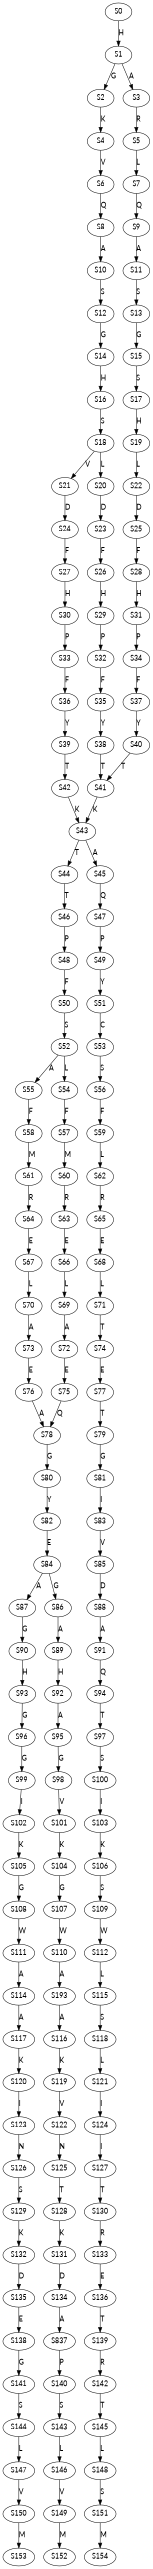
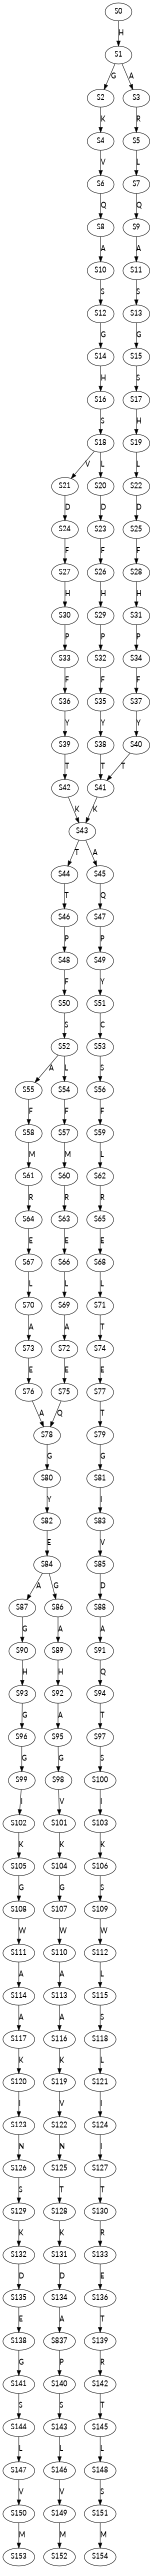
(60, 1996) -> (60, 1996)
